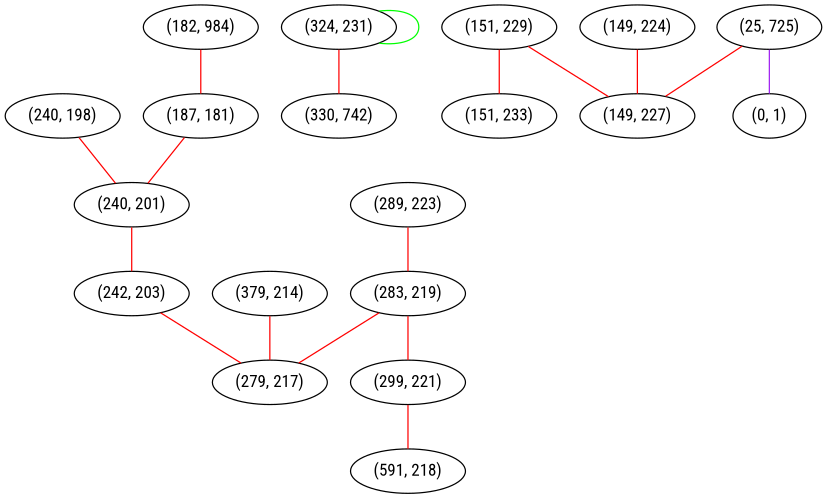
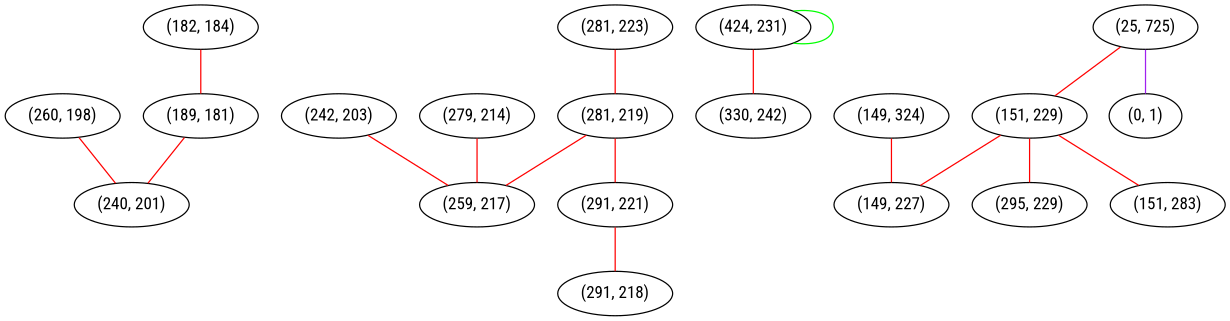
(201, 27) -> (201, 27)
(339, 27) -> (753, 27)
(637, 27) -> (891, 116)
(704, 71) -> (1088, 71)
(63, 116) -> (63, 116)
(201, 116) -> (201, 116)
(339, 116) -> (753, 116)
(499, 116) -> (1168, 205)
(408, 205) -> (615, 27)
none -> (1030, 205)
(132, 249) -> none
(270, 294) -> (477, 116)
(408, 294) -> (615, 116)
(270, 382) -> (477, 205)
(408, 382) -> (615, 205)
(408, 471) -> (615, 294)
